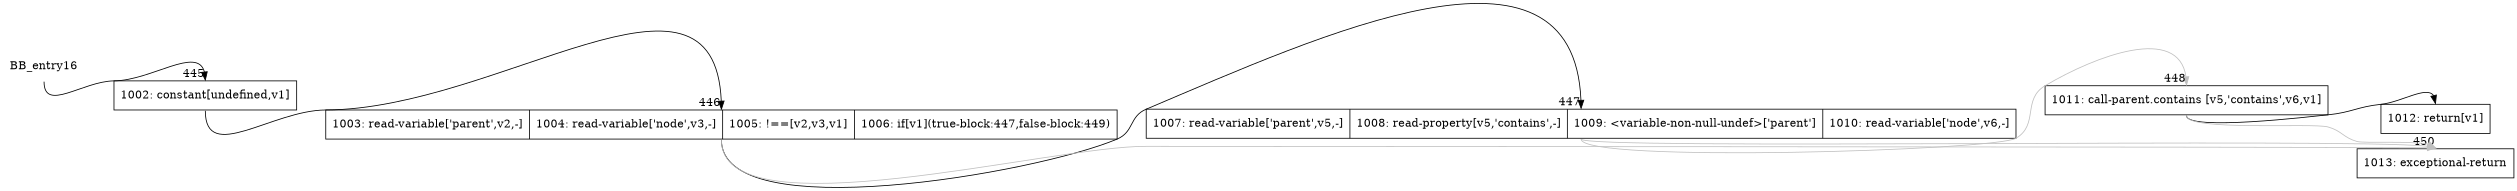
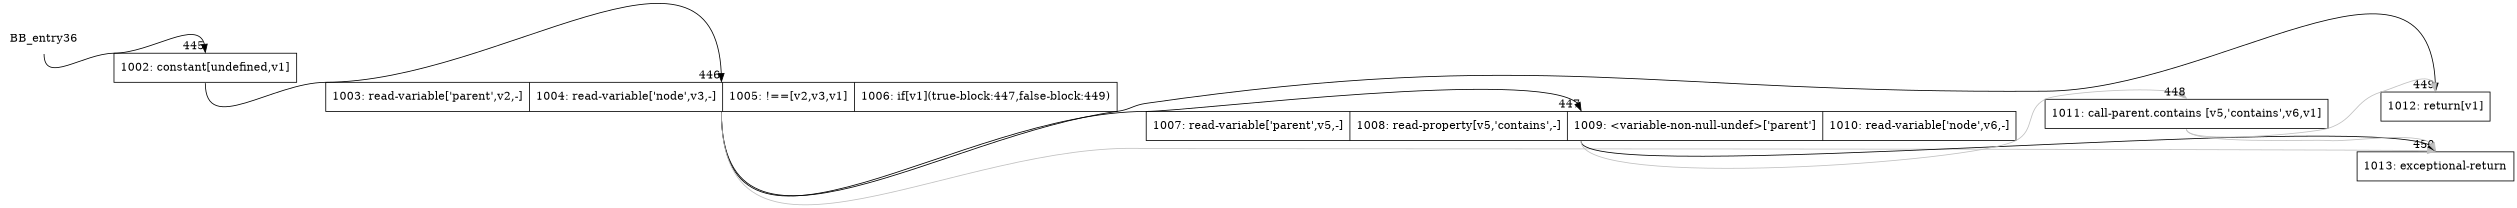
(44, 66) -> (44, 39)
none -> (1571, 77)
(2311, 117) -> (2317, 131)
(2004, 144) -> (2069, 144)
